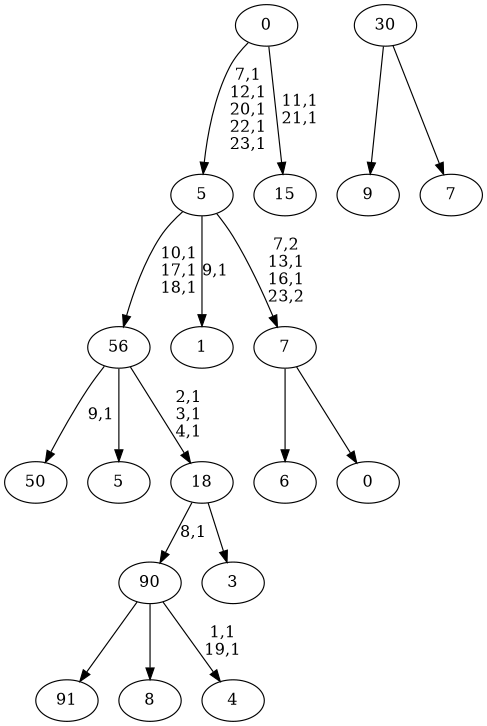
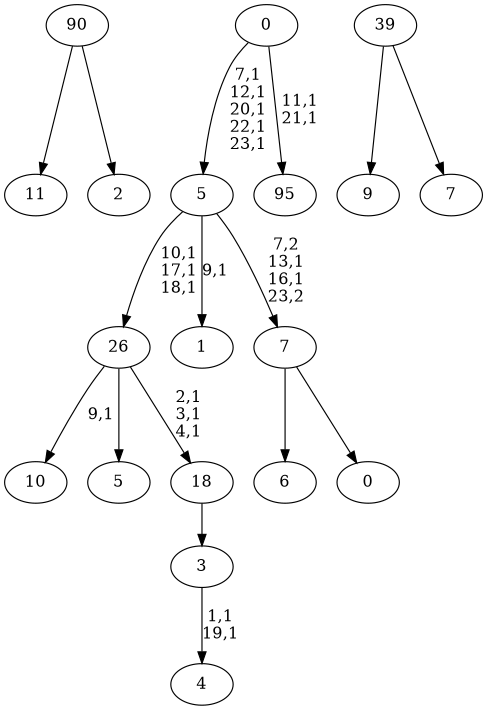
(385, 25) -> (385, 25)
(285, 195) -> (285, 195)
(119, 347) -> (119, 347)
(36, 482) -> (36, 482)
(179, 527) -> none
(188, 637) -> (202, 620)
(67, 701) -> (36, 195)
(150, 701) -> (119, 195)
